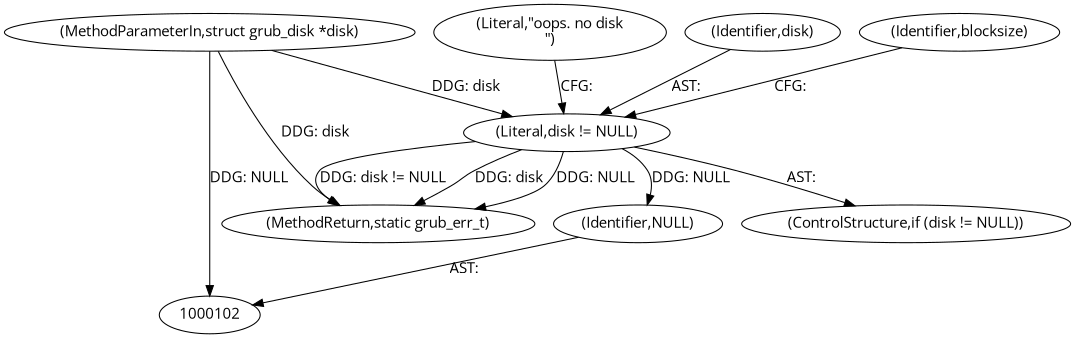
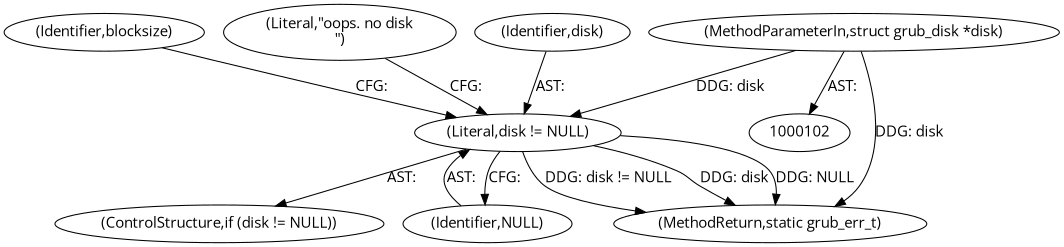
(250, 178) -> (845, 87)
(691, 178) -> (507, 178)
(421, 270) -> (444, 181)
